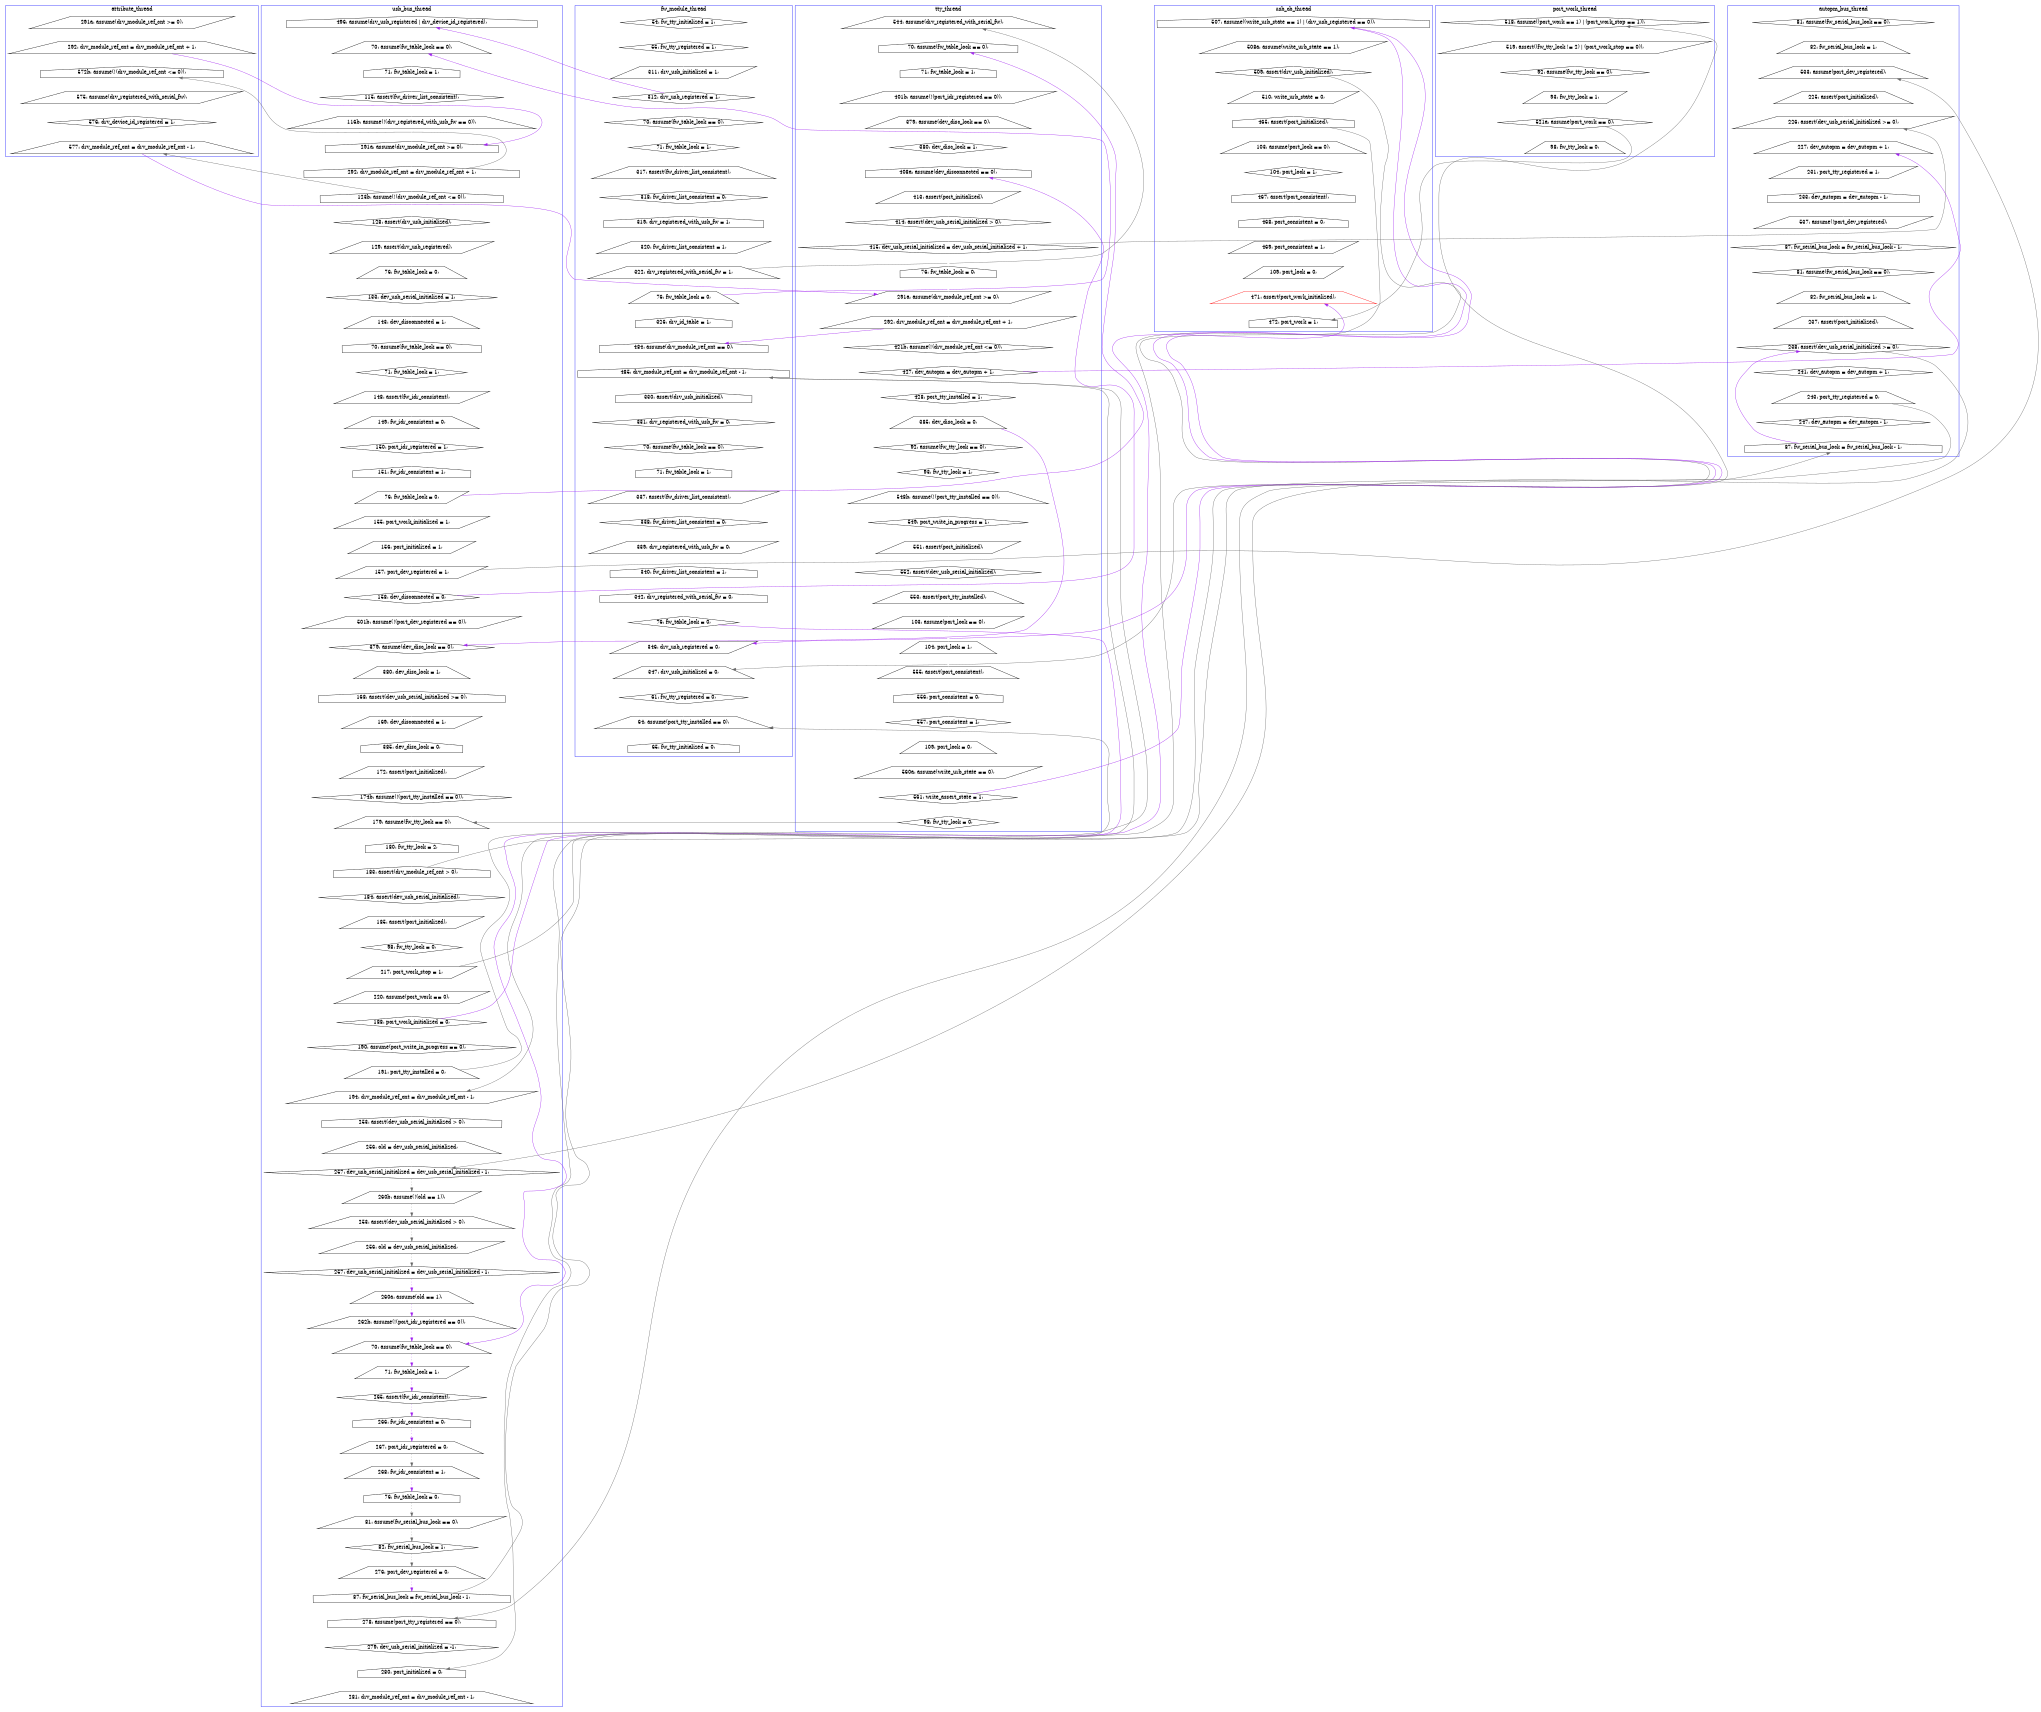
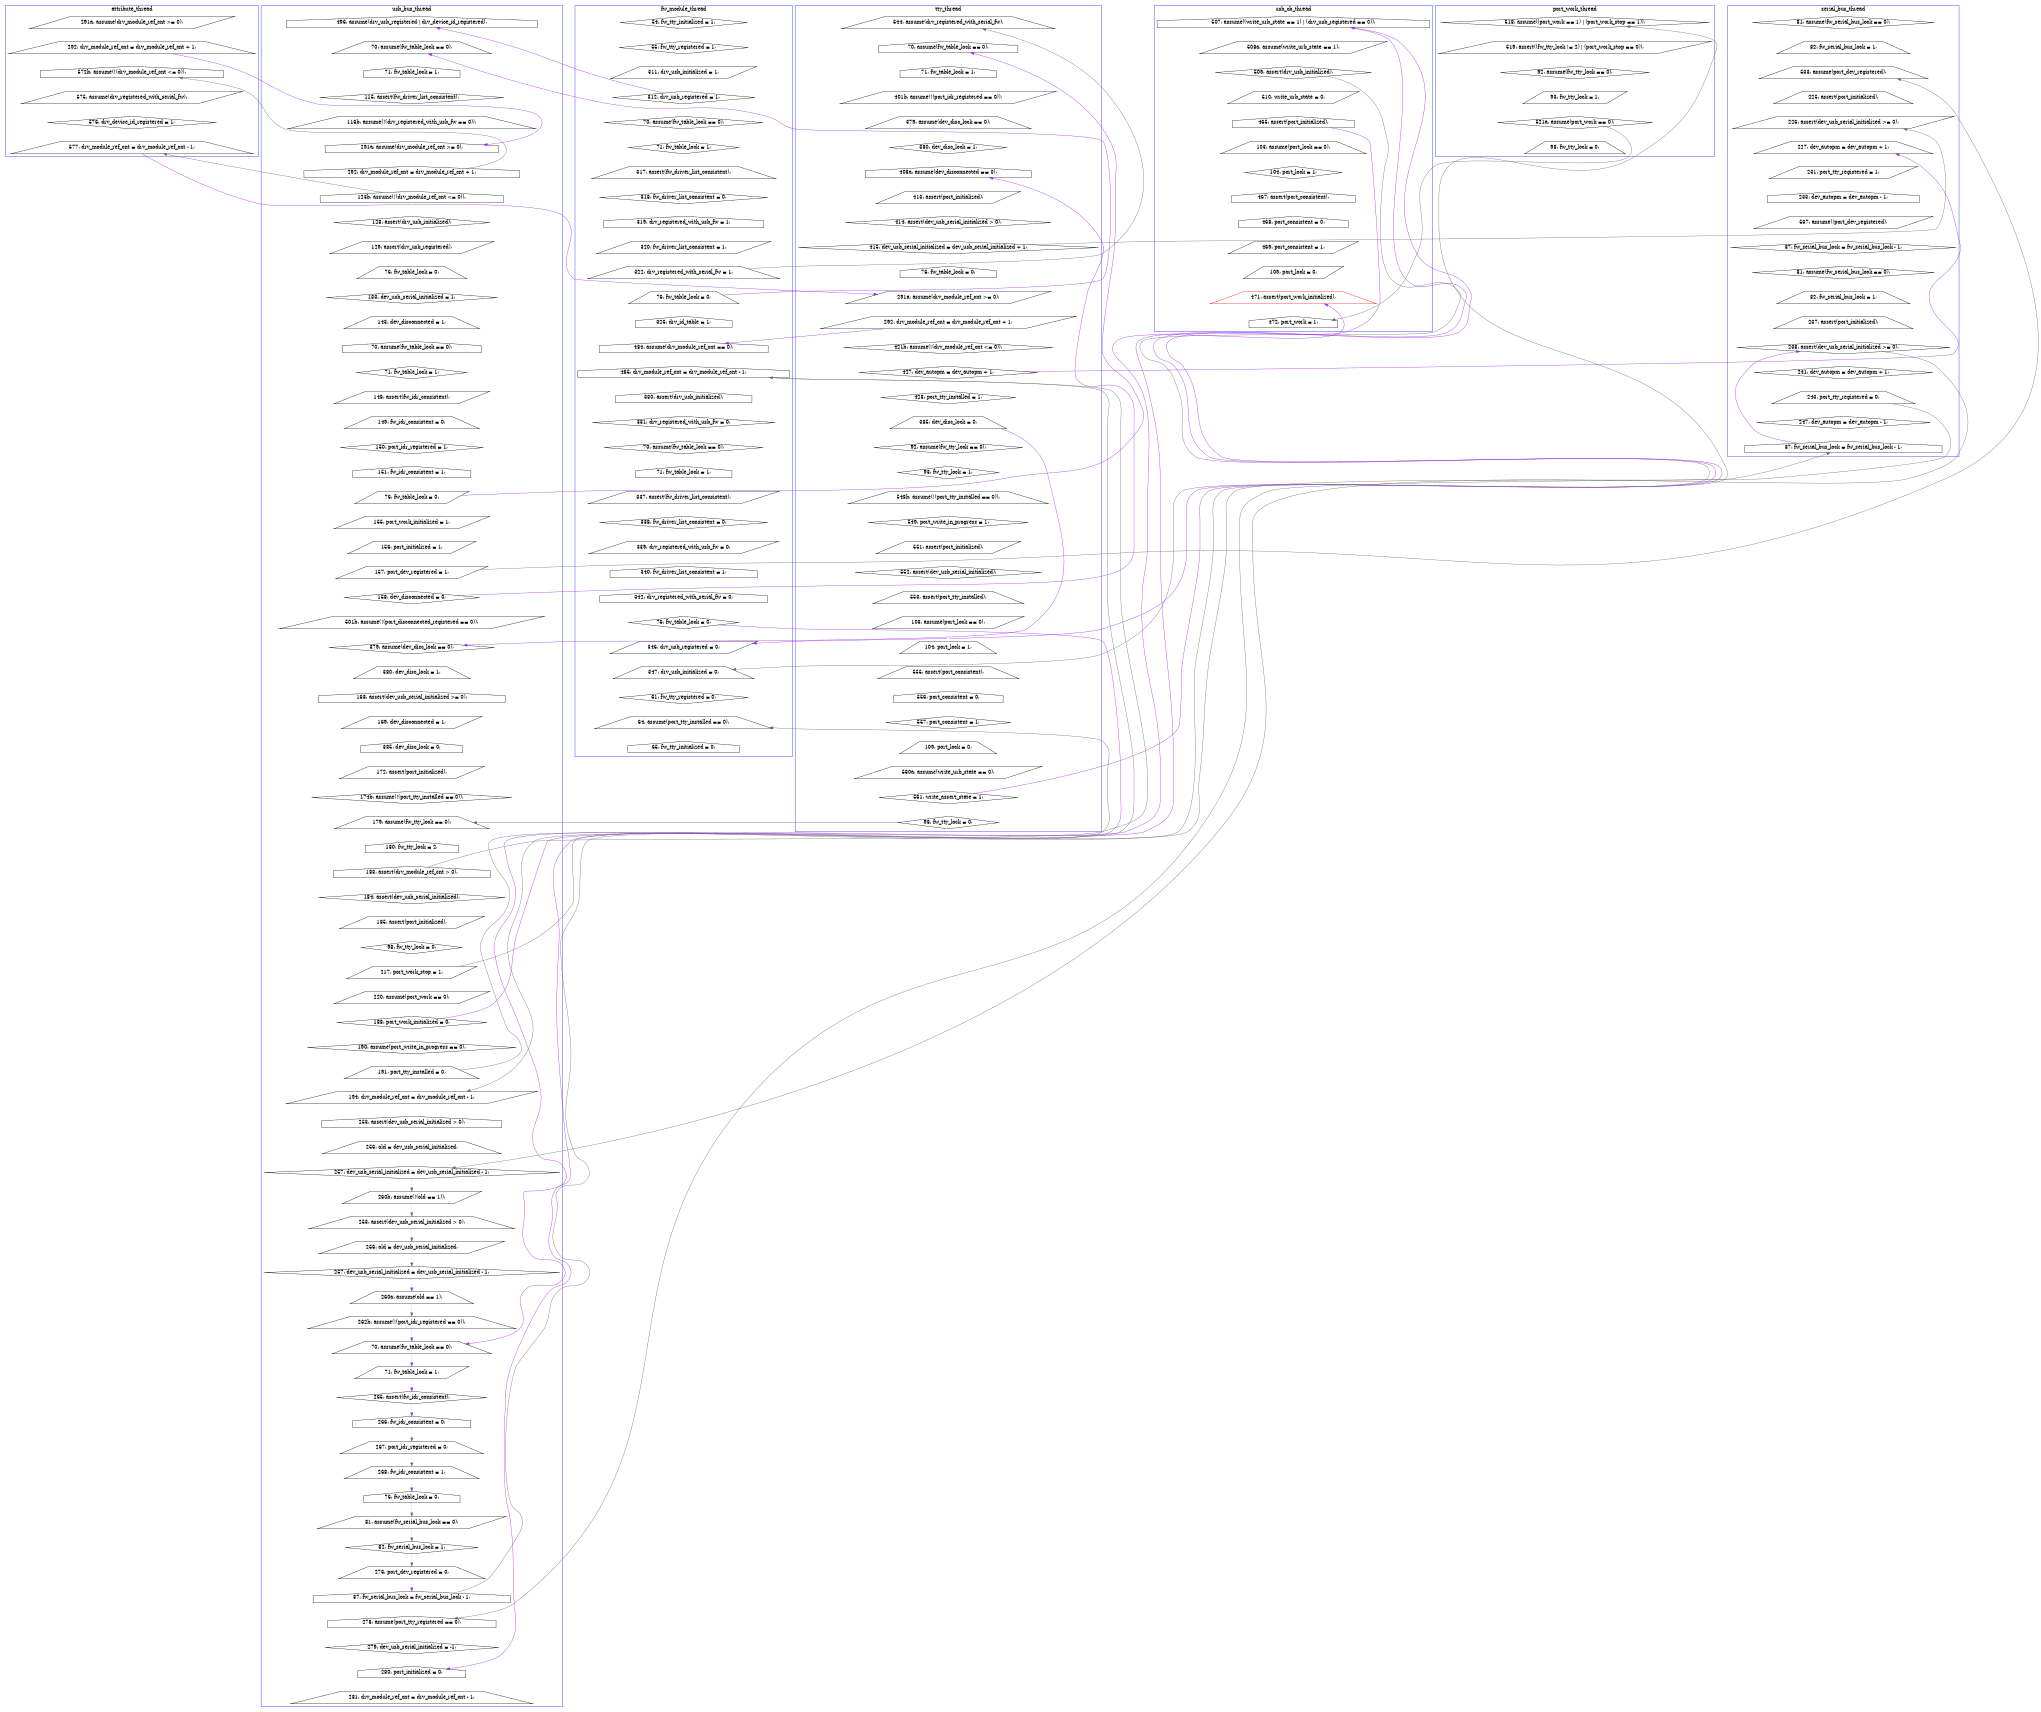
(1843, 10) -> (1843, 10)
(412, 623) -> (412, 623)
(1128, 833) -> (1128, 833)
(412, 1308) -> (412, 1308)
(412, 1433) -> (412, 1433)
